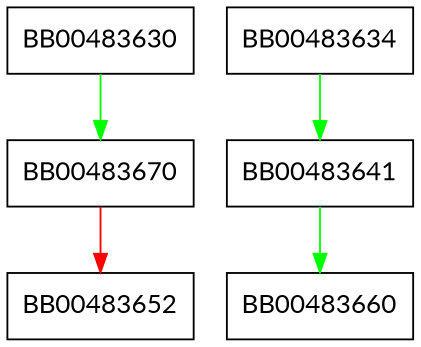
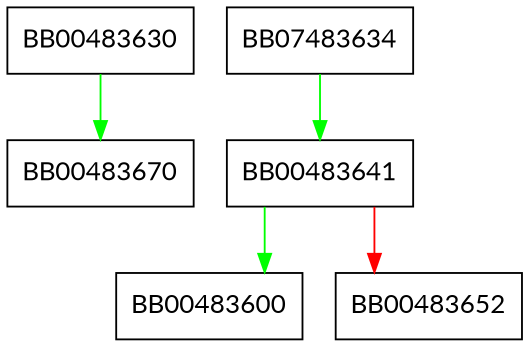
(320, 41) -> (320, 41)
(101, 230) -> (374, 230)
(320, 306) -> (209, 306)
